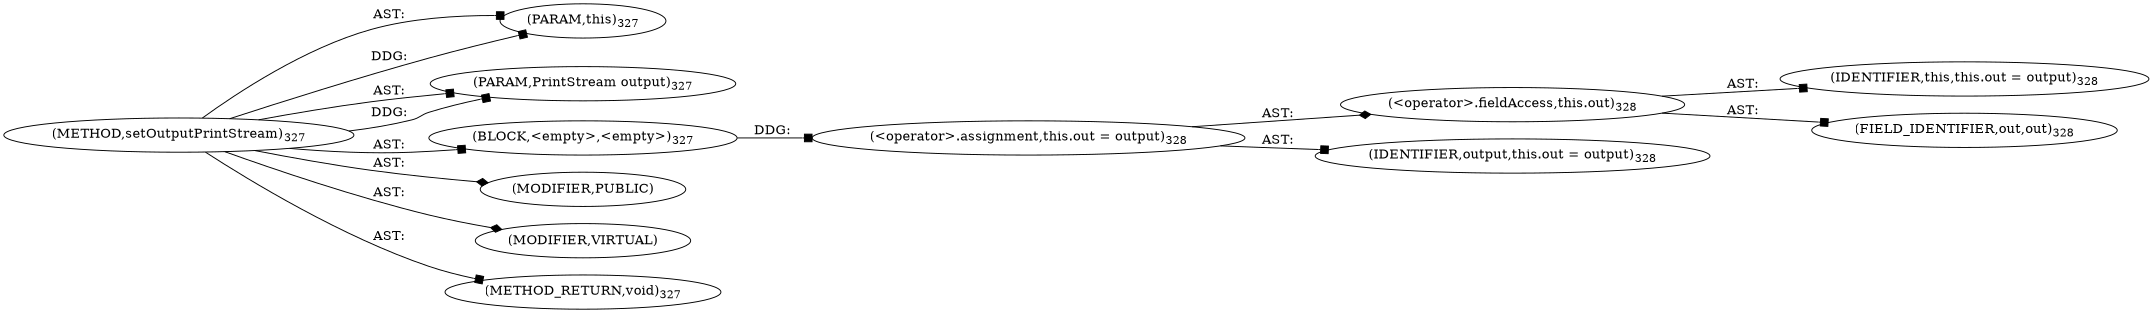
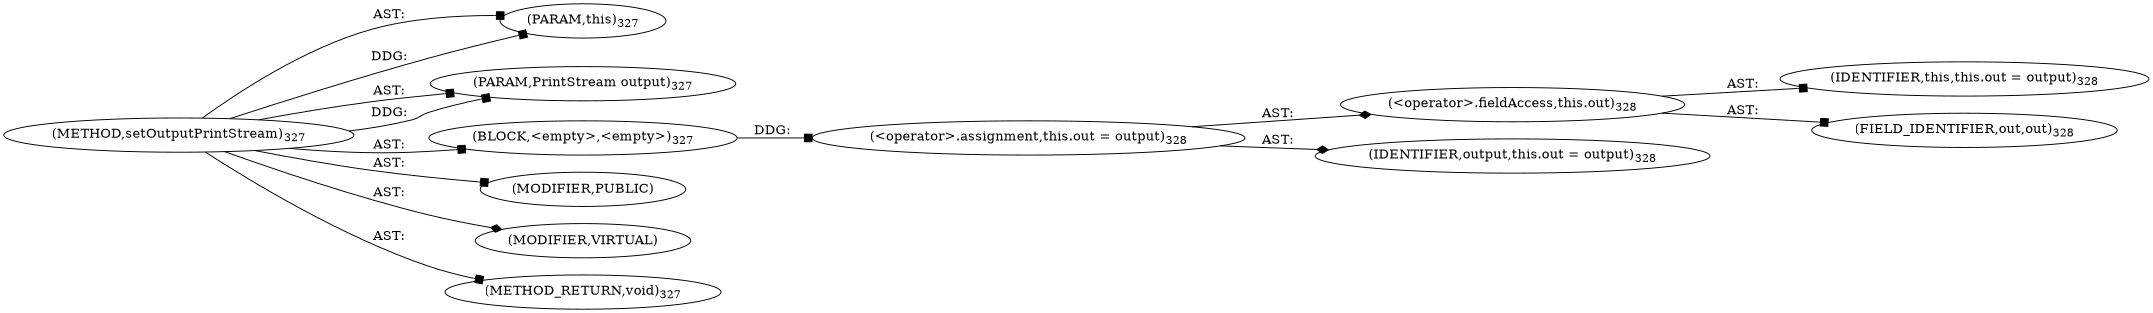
(1270, 148) -> (1270, 148)
(366, 170) -> (366, 170)
